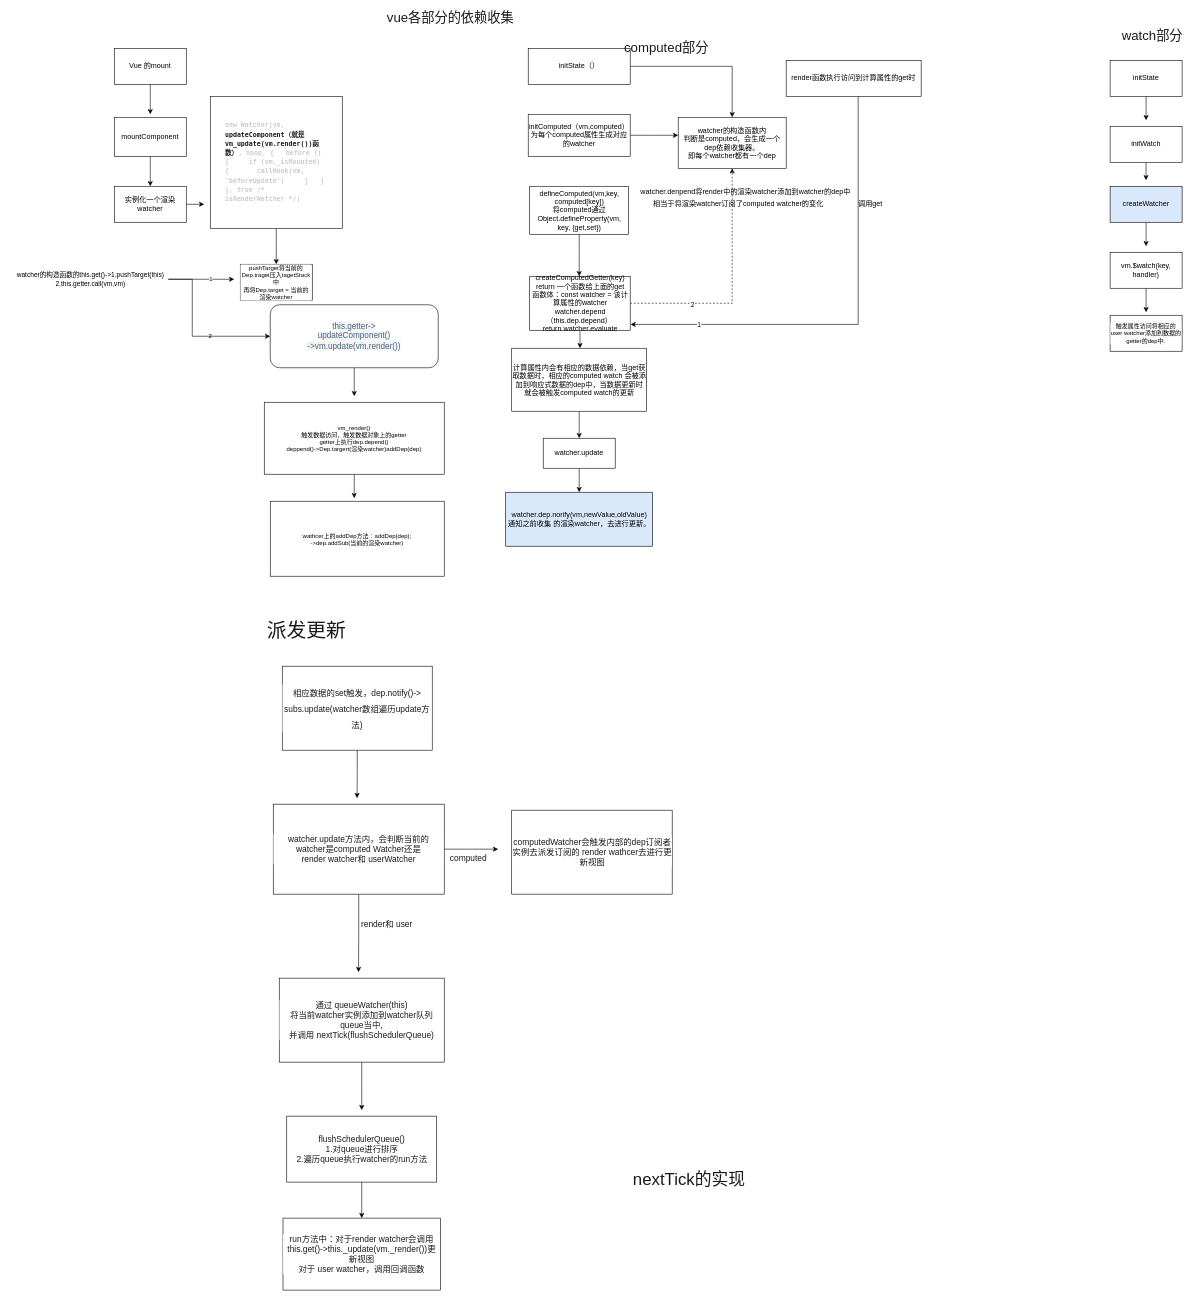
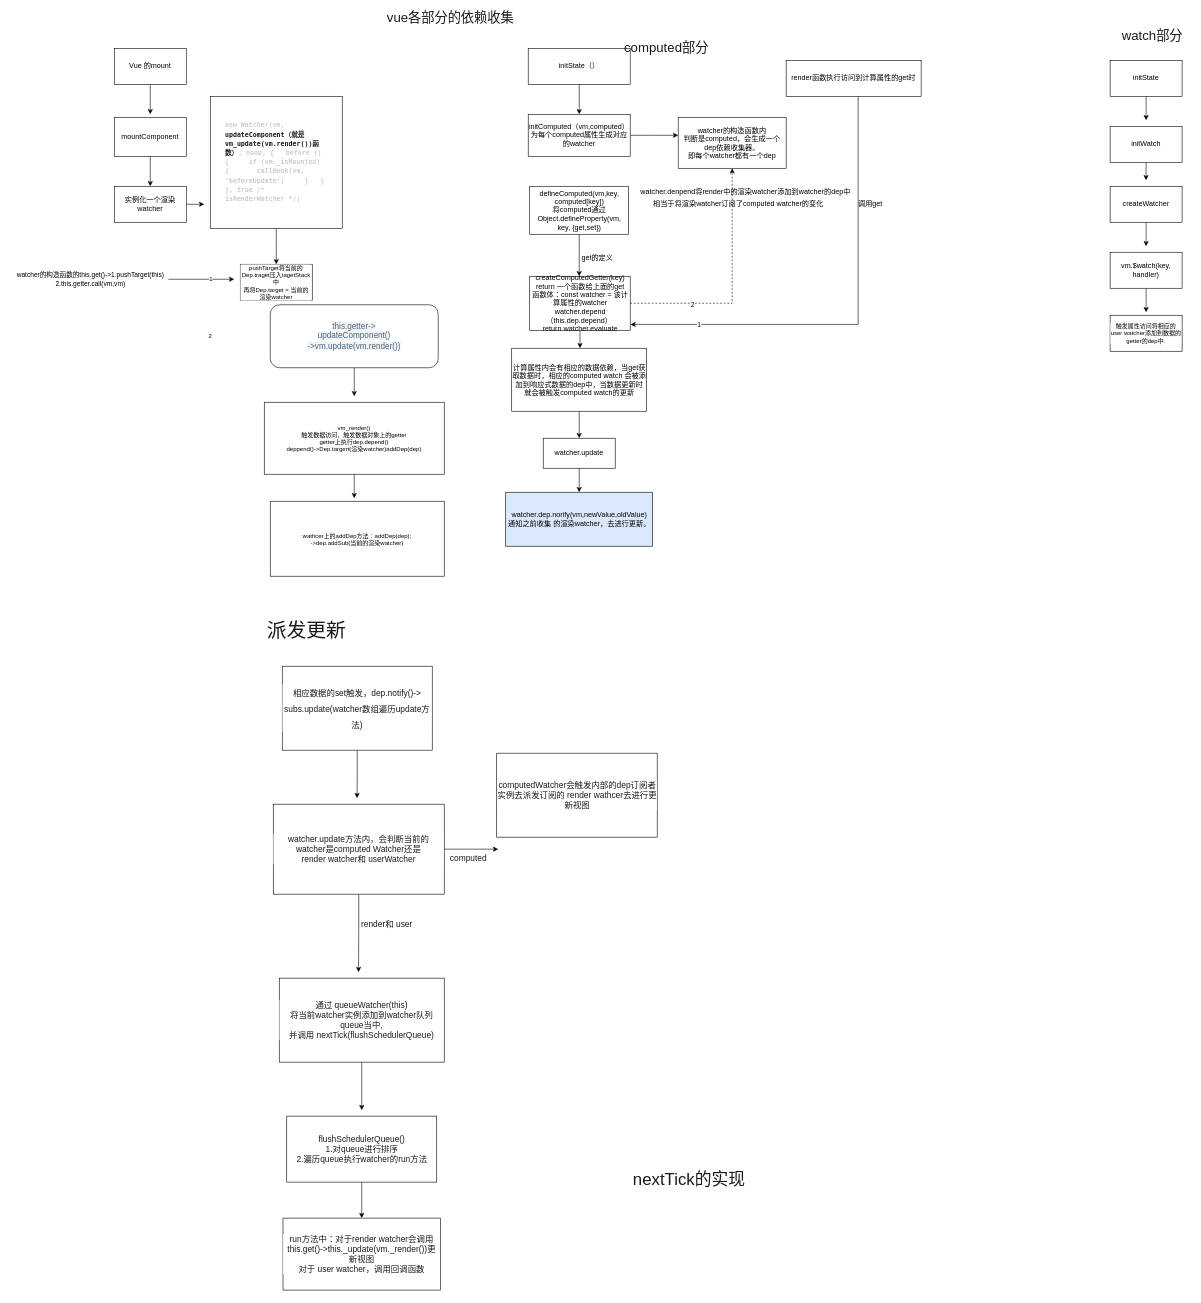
(731, 66) -> (579, 108)
(1146, 204) -> (1146, 204)
none -> (597, 258)
(192, 335) -> none
(592, 852) -> (577, 795)
